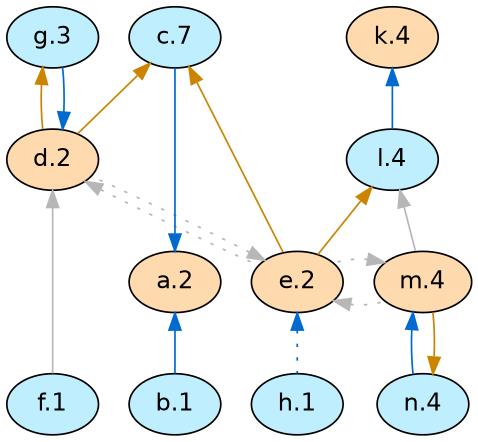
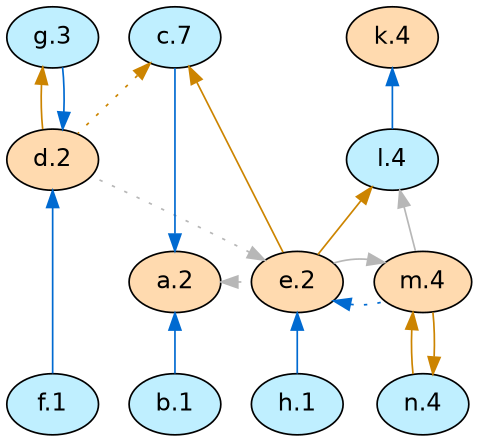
(108, 105) -> (108, 105)
(179, 228) -> (245, 282)
(351, 260) -> (351, 260)
(53, 291) -> (53, 291)
(368, 305) -> (368, 305)
(297, 352) -> (297, 352)
(412, 352) -> (412, 352)
